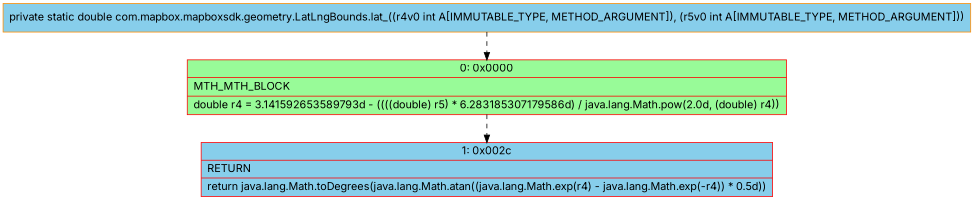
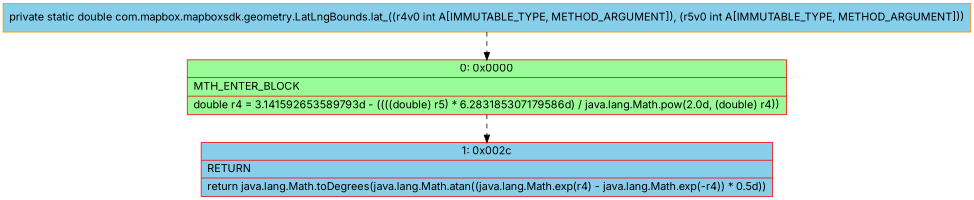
(242, 86) -> (247, 86)
